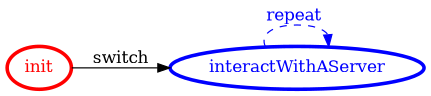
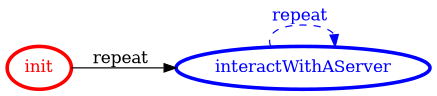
(121, 59) -> (124, 59)
